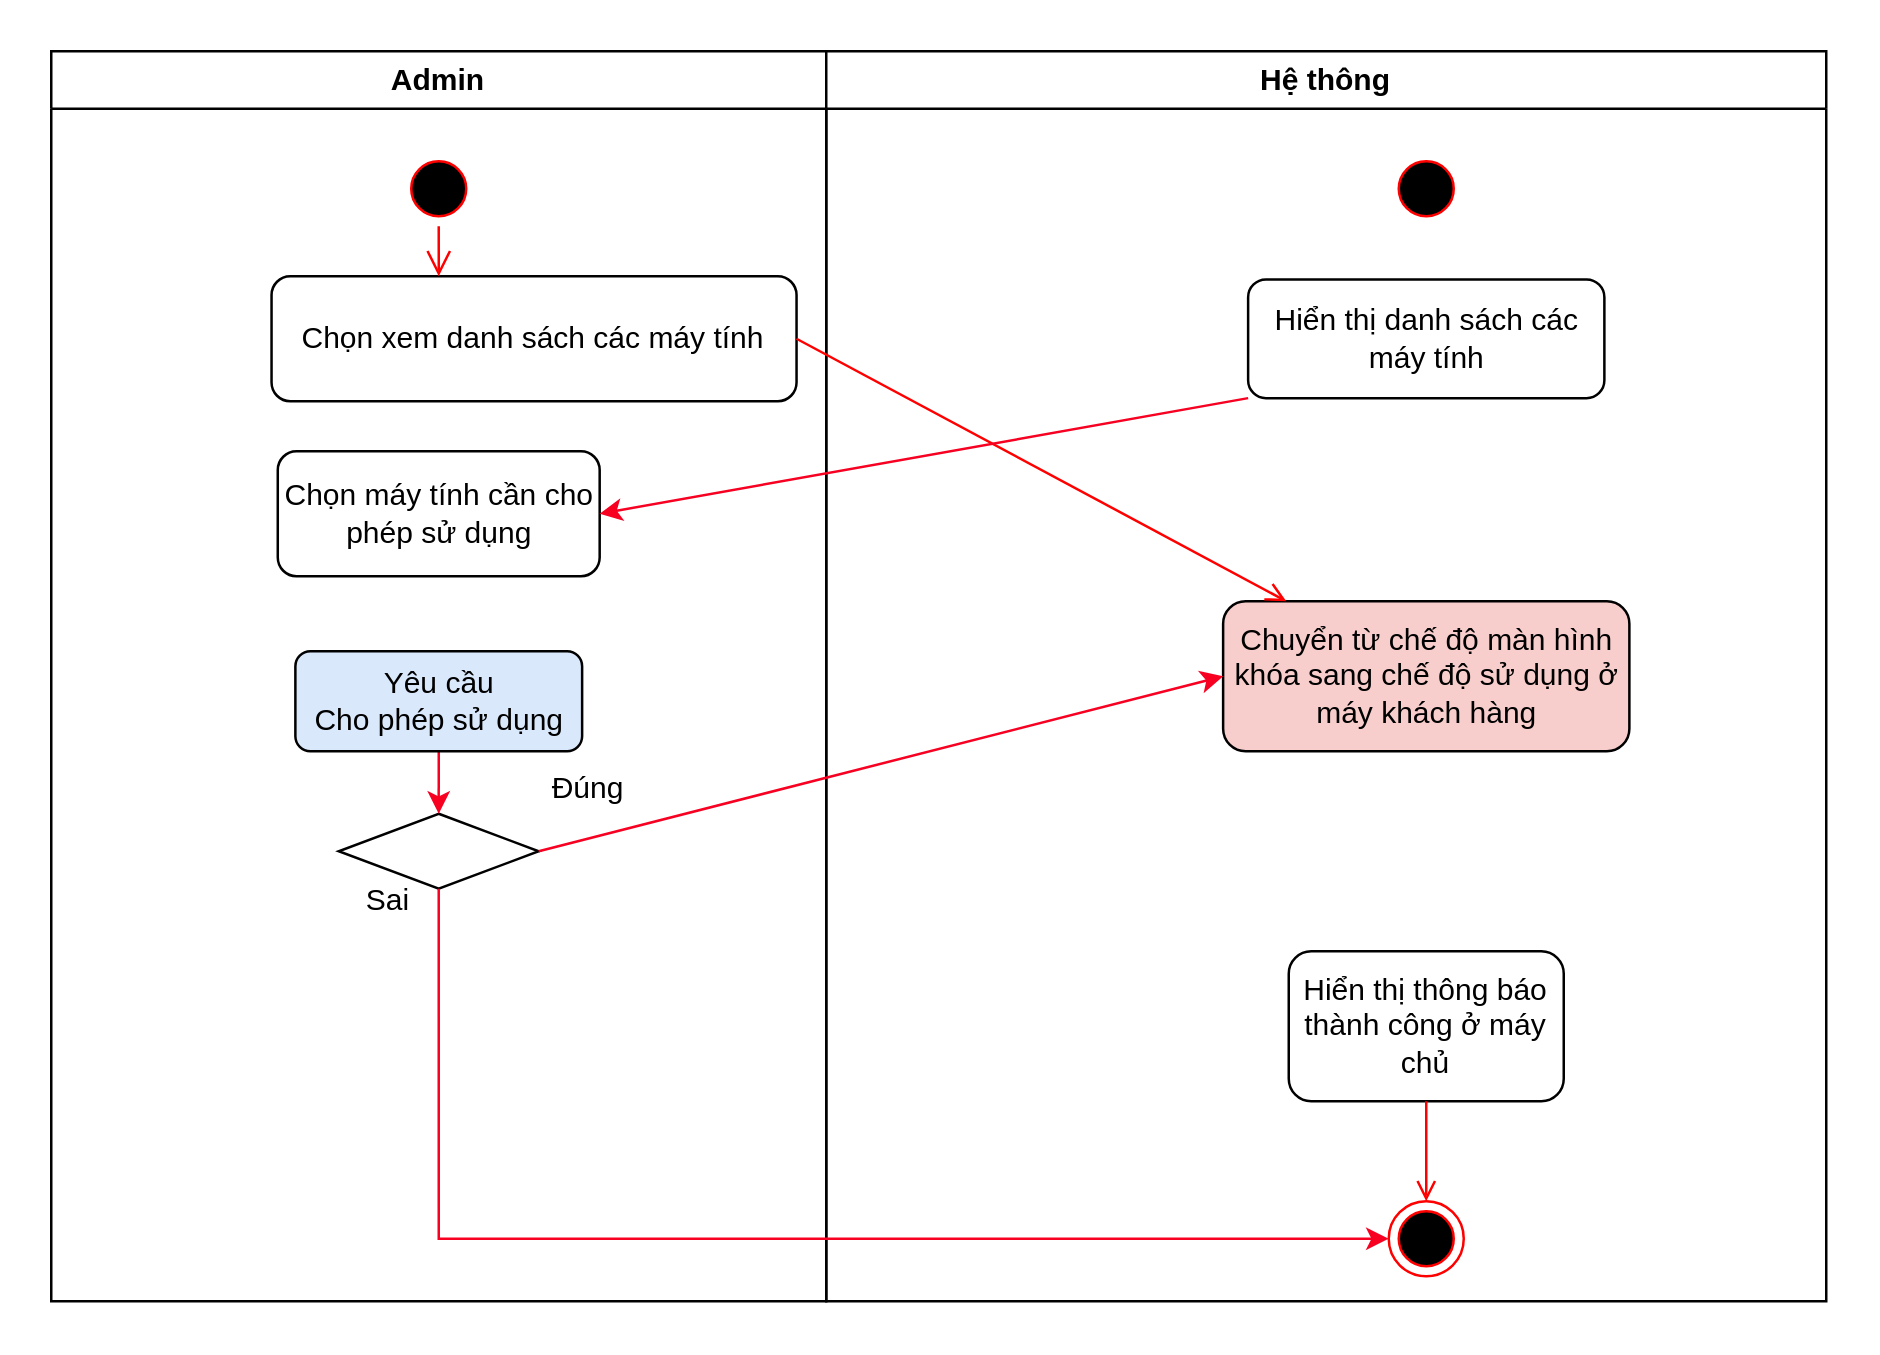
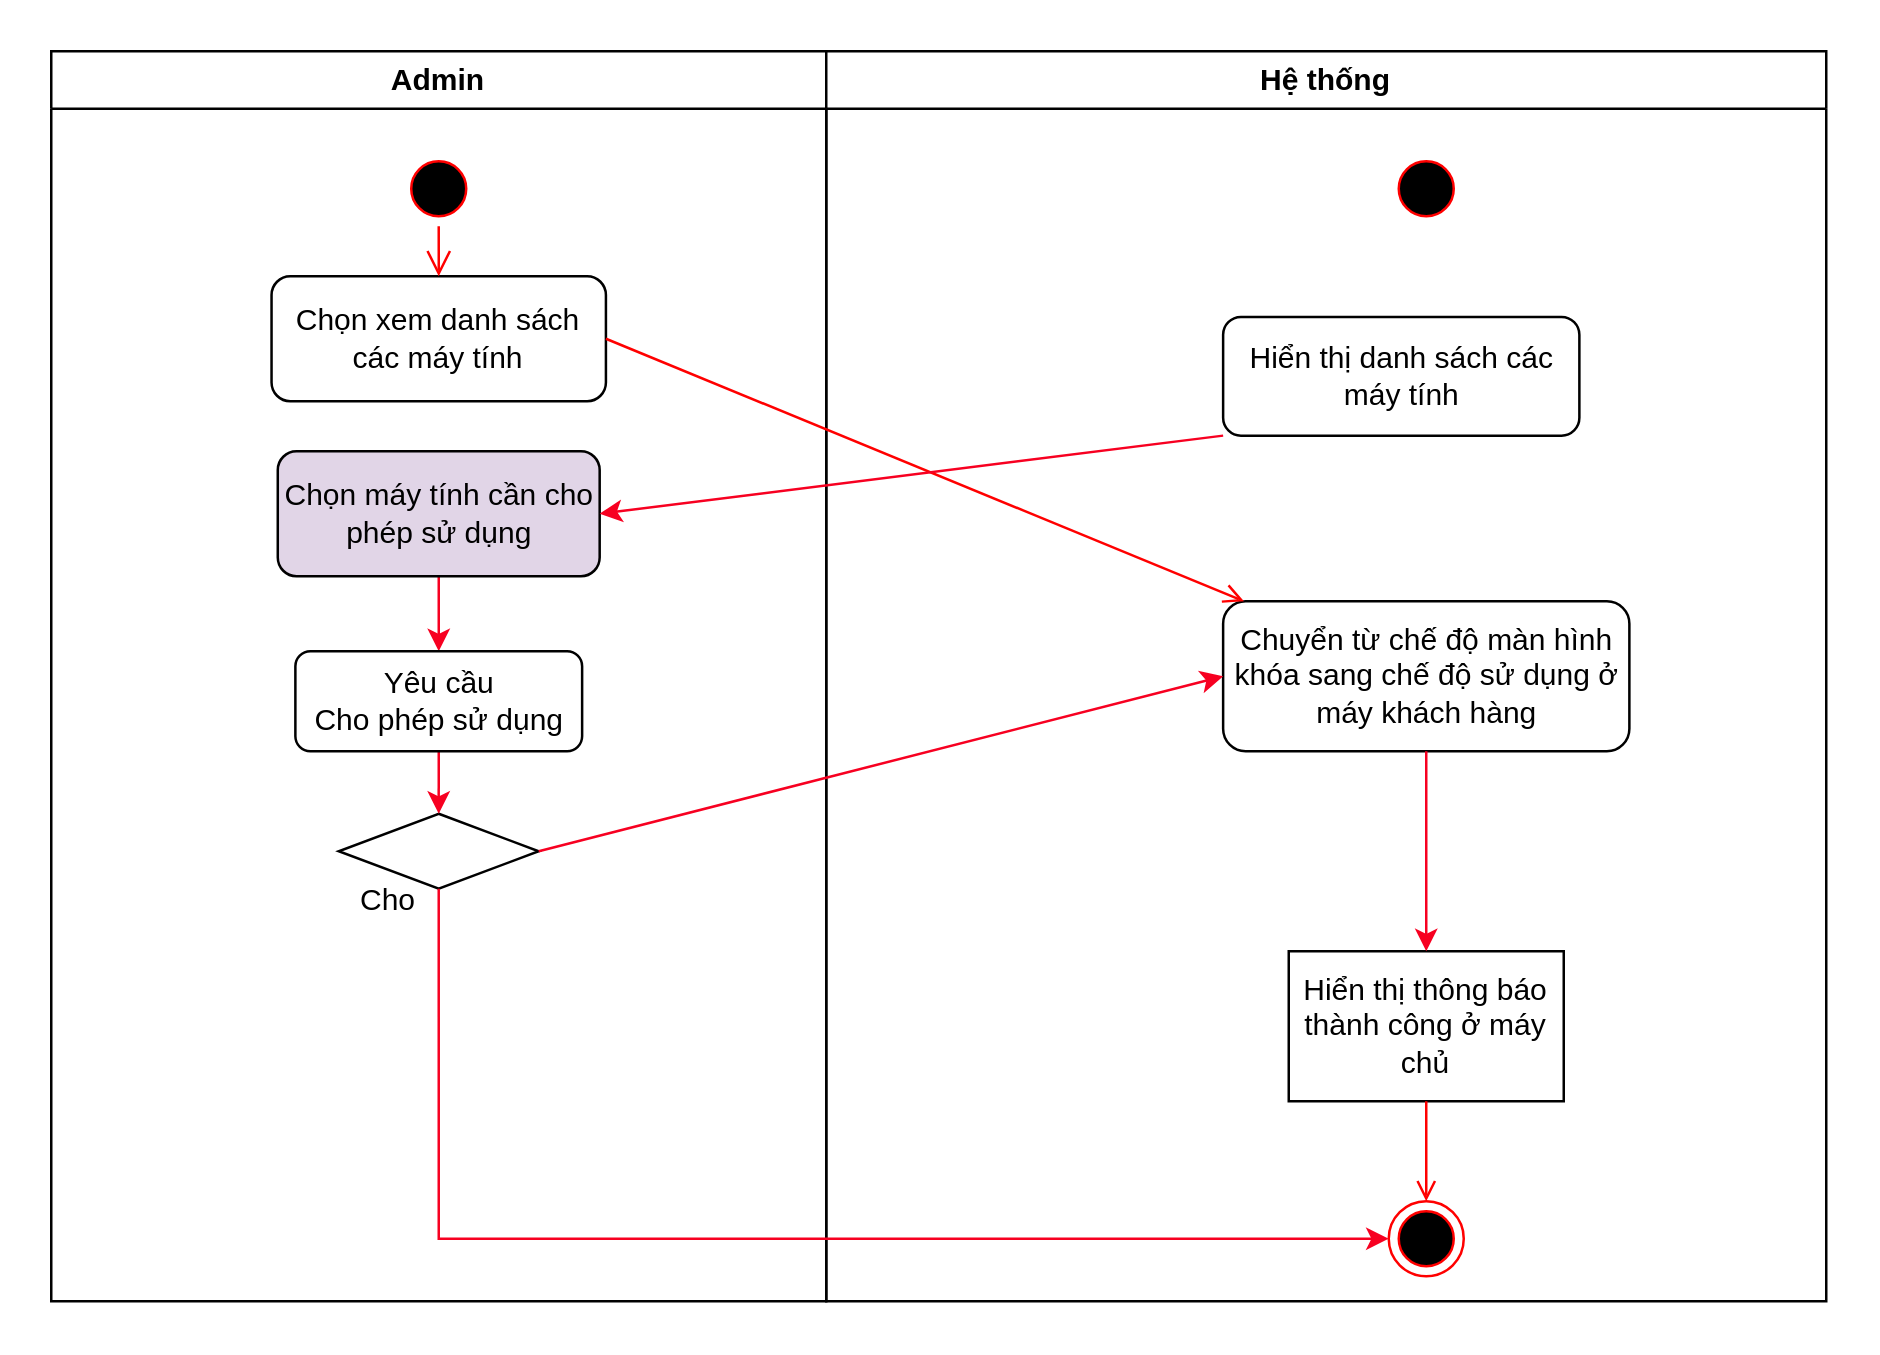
(1326, 81) -> (1326, 81)
(534, 339) -> (439, 339)
(1426, 339) -> (1401, 376)
(439, 514) -> (439, 514)
none -> (439, 605)
(1426, 676) -> (1426, 676)
(439, 701) -> (439, 701)
(589, 789) -> none
none -> (1426, 843)
(389, 901) -> (389, 901)
(1426, 1026) -> (1426, 1026)
